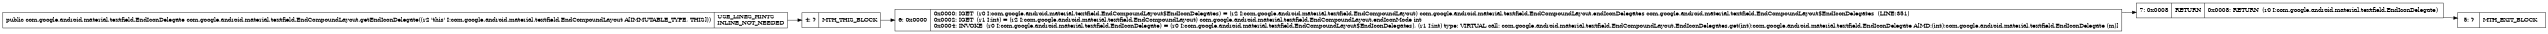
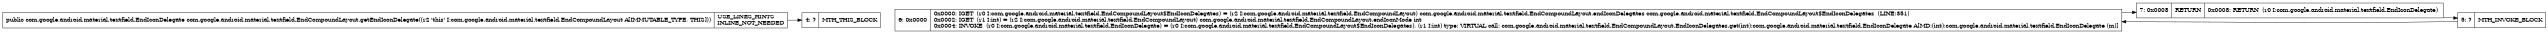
(886, 20) -> (2292, 23)
(2510, 20) -> (2510, 20)
